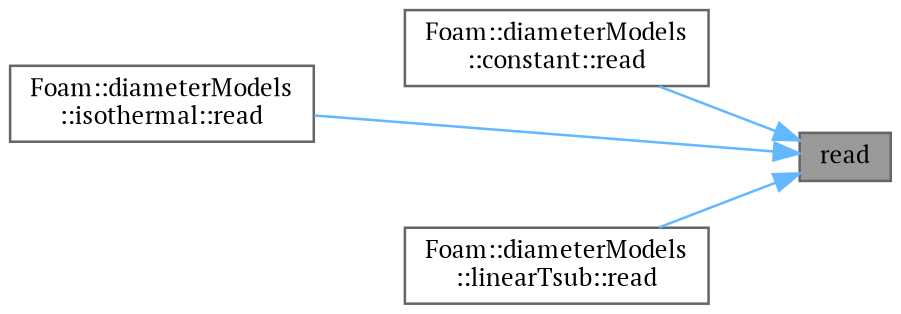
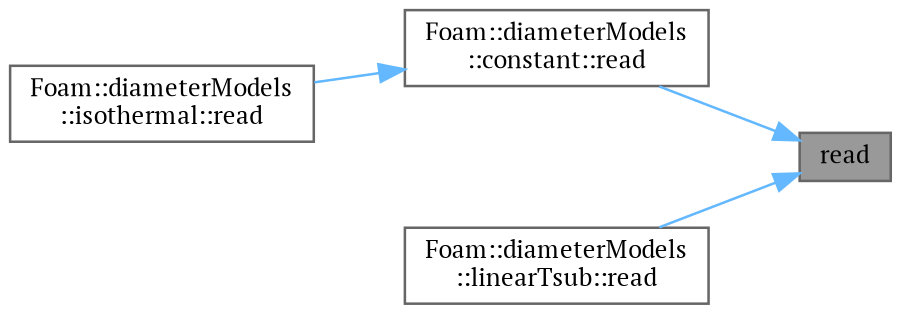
(544, 133) -> (347, 78)
